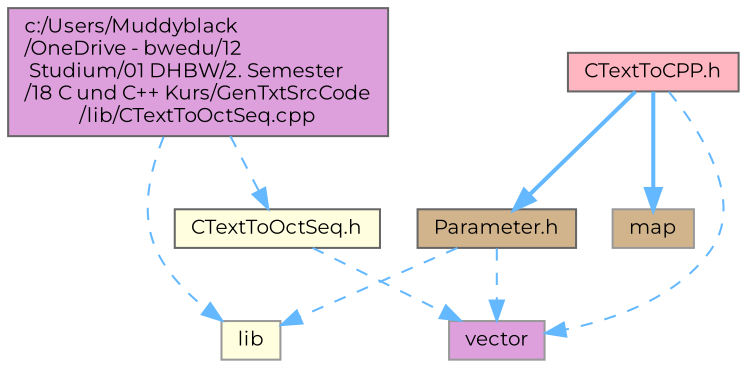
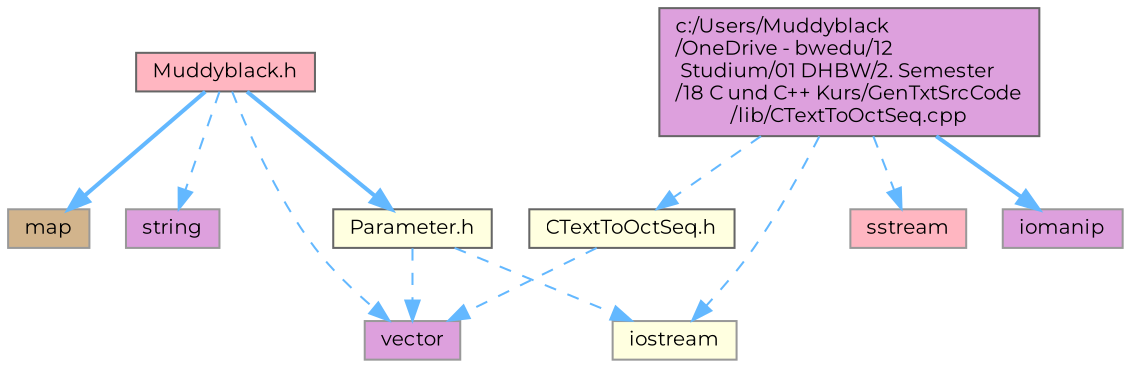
(653, 72) -> (226, 72)
none -> (173, 229)
(497, 229) -> (412, 229)
none -> (908, 229)
none -> (1063, 229)
(251, 340) -> (675, 340)
